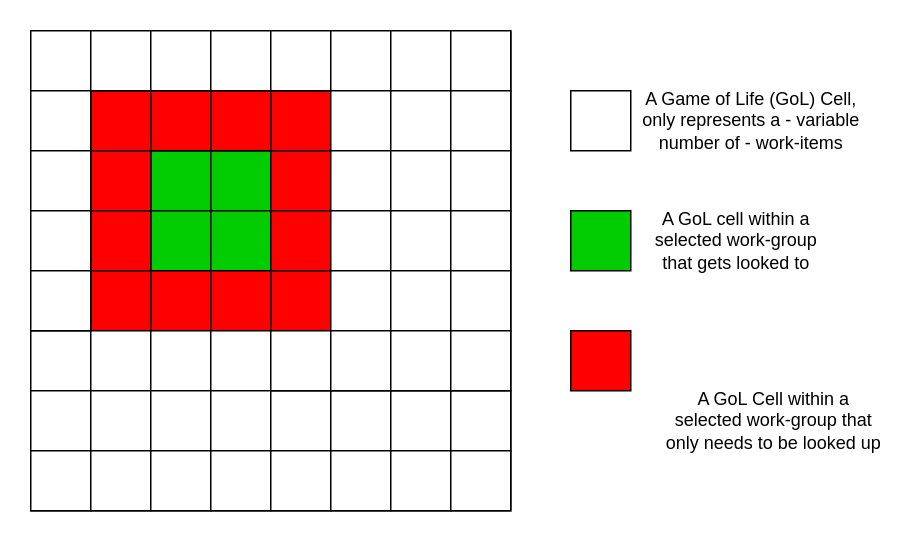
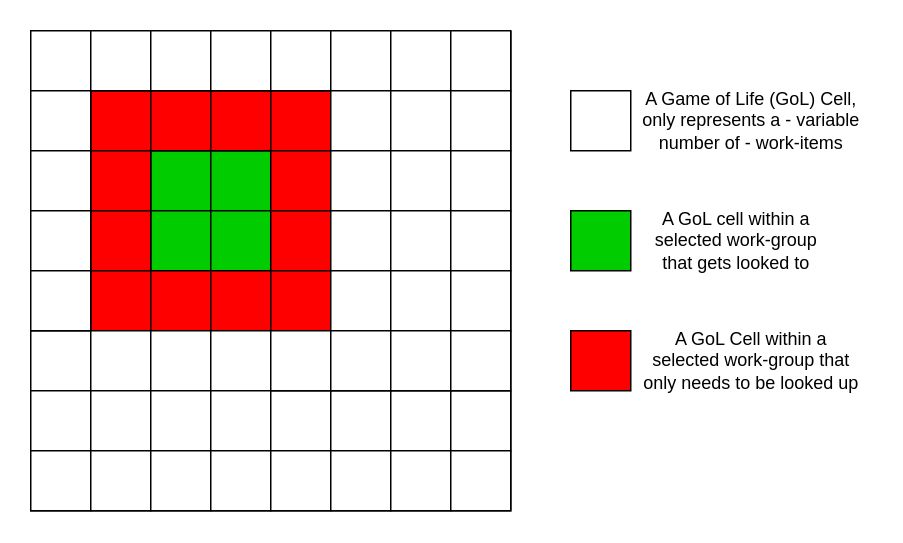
(773, 421) -> (751, 361)
